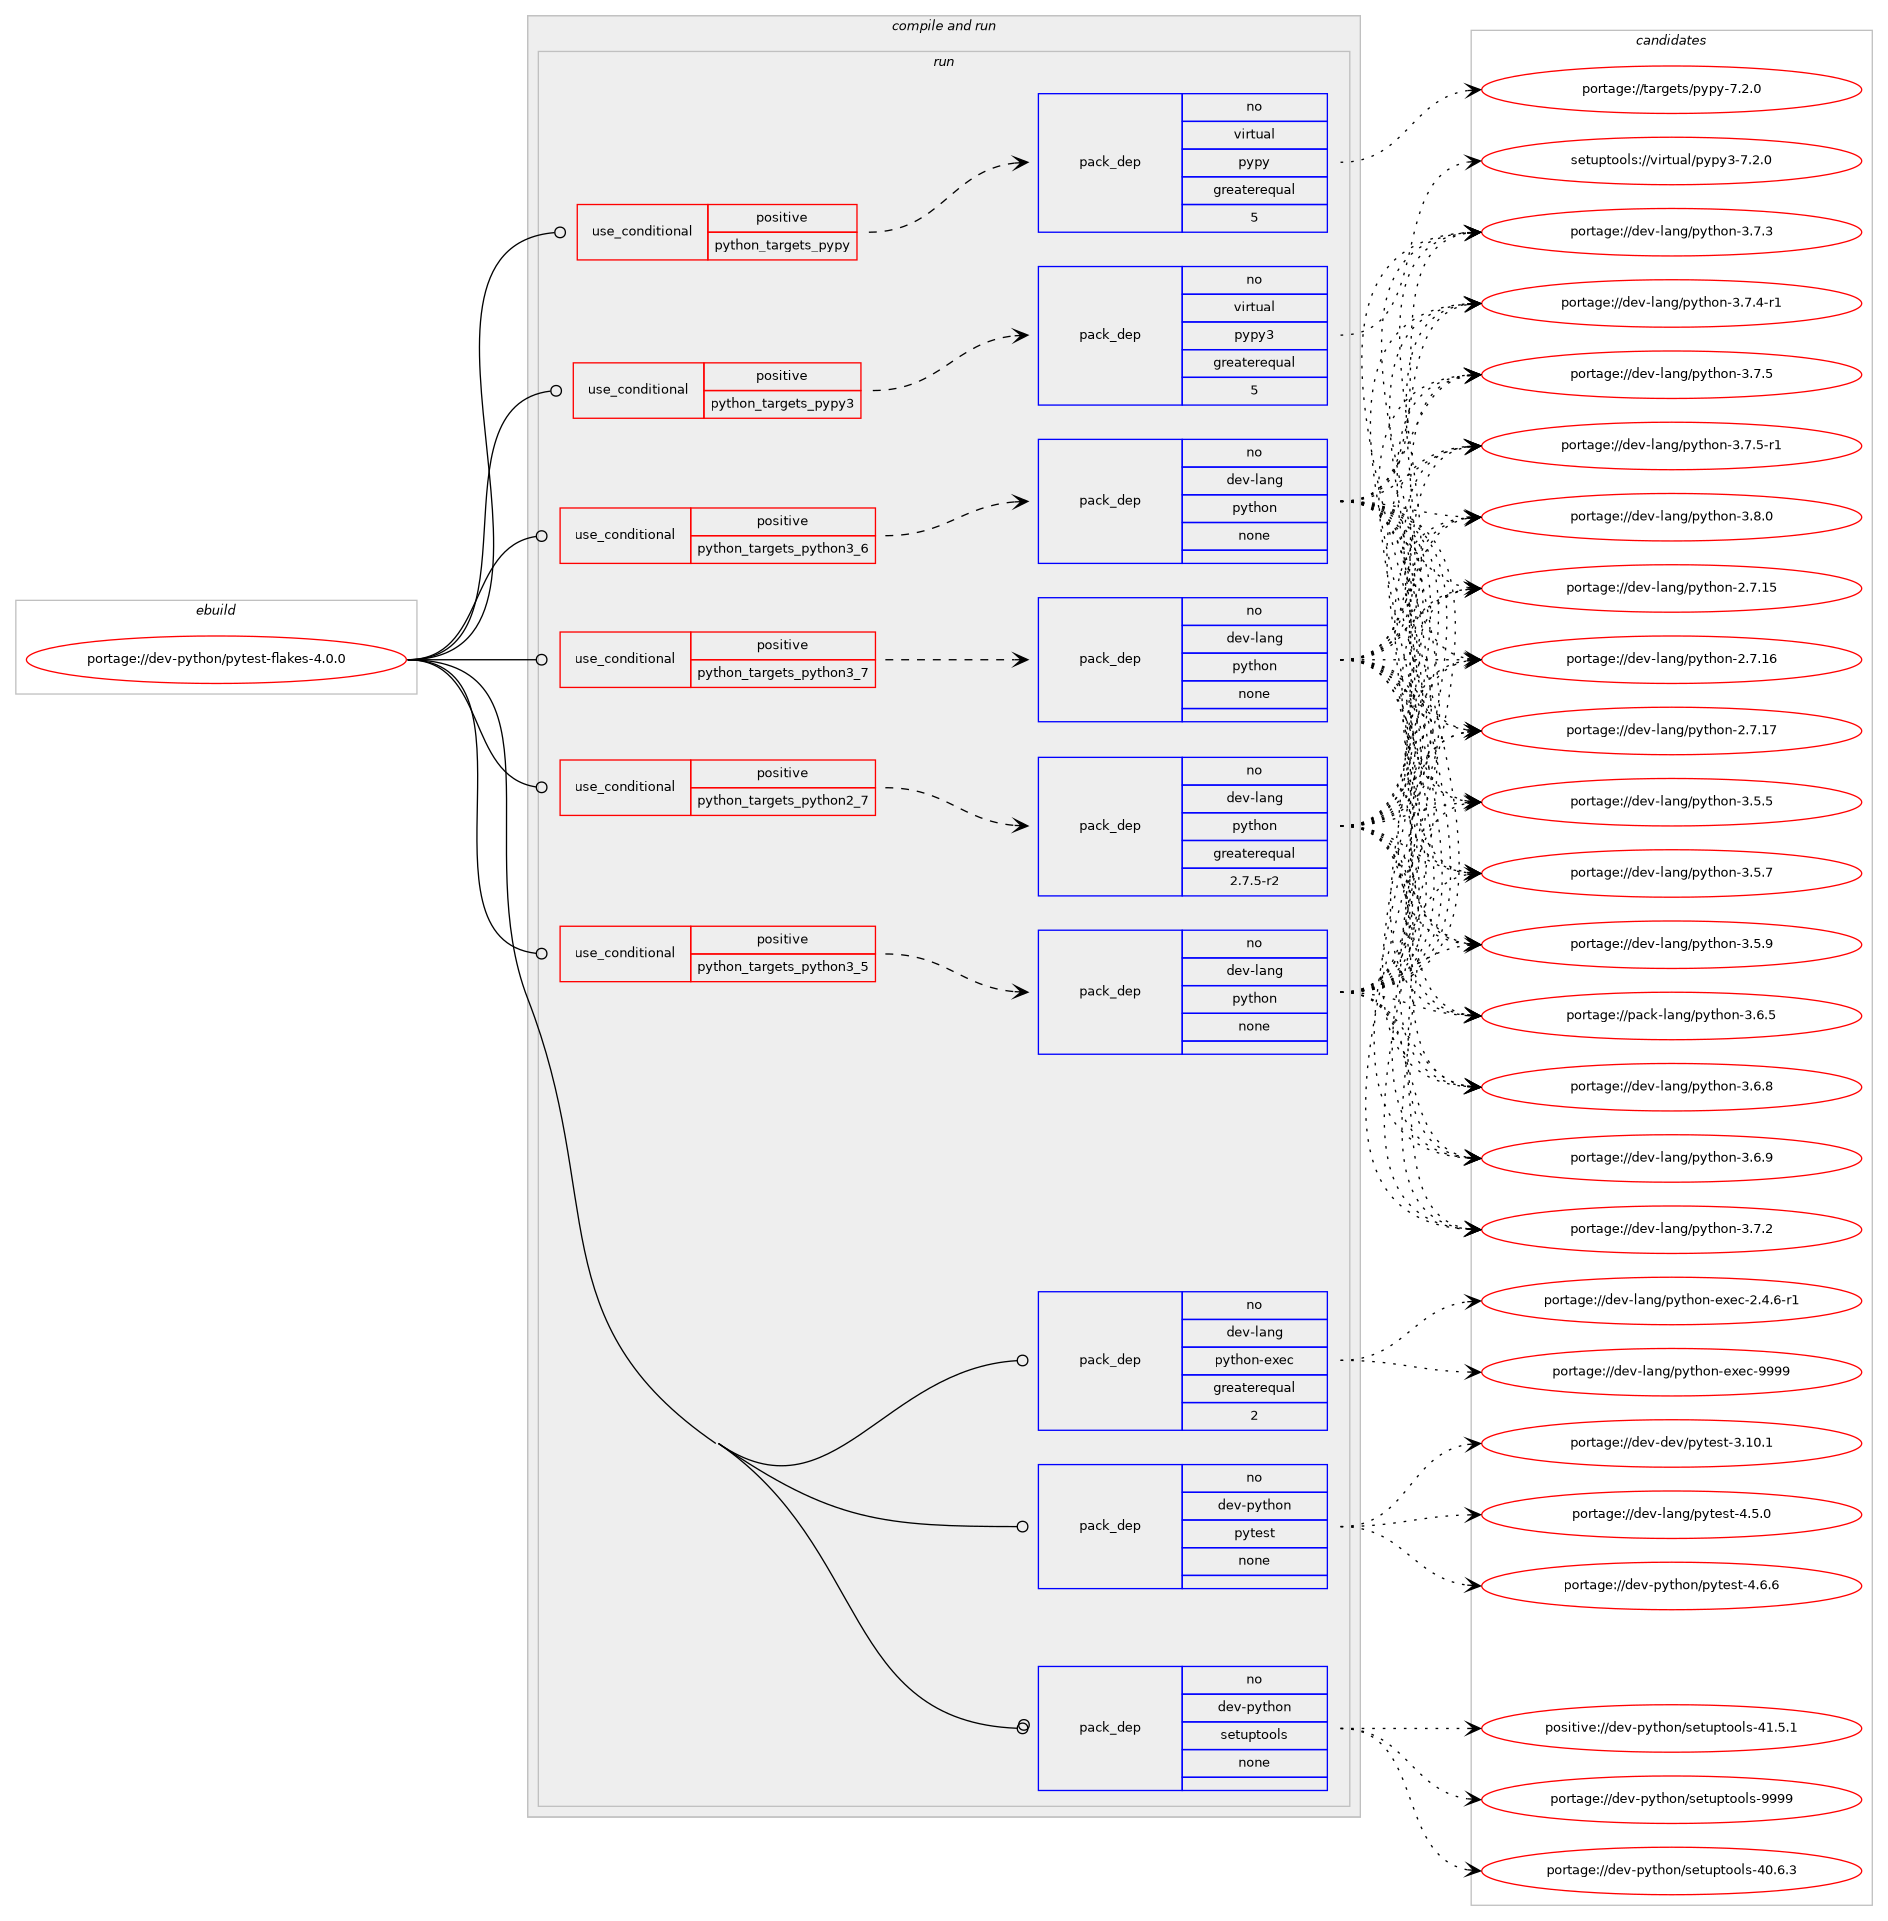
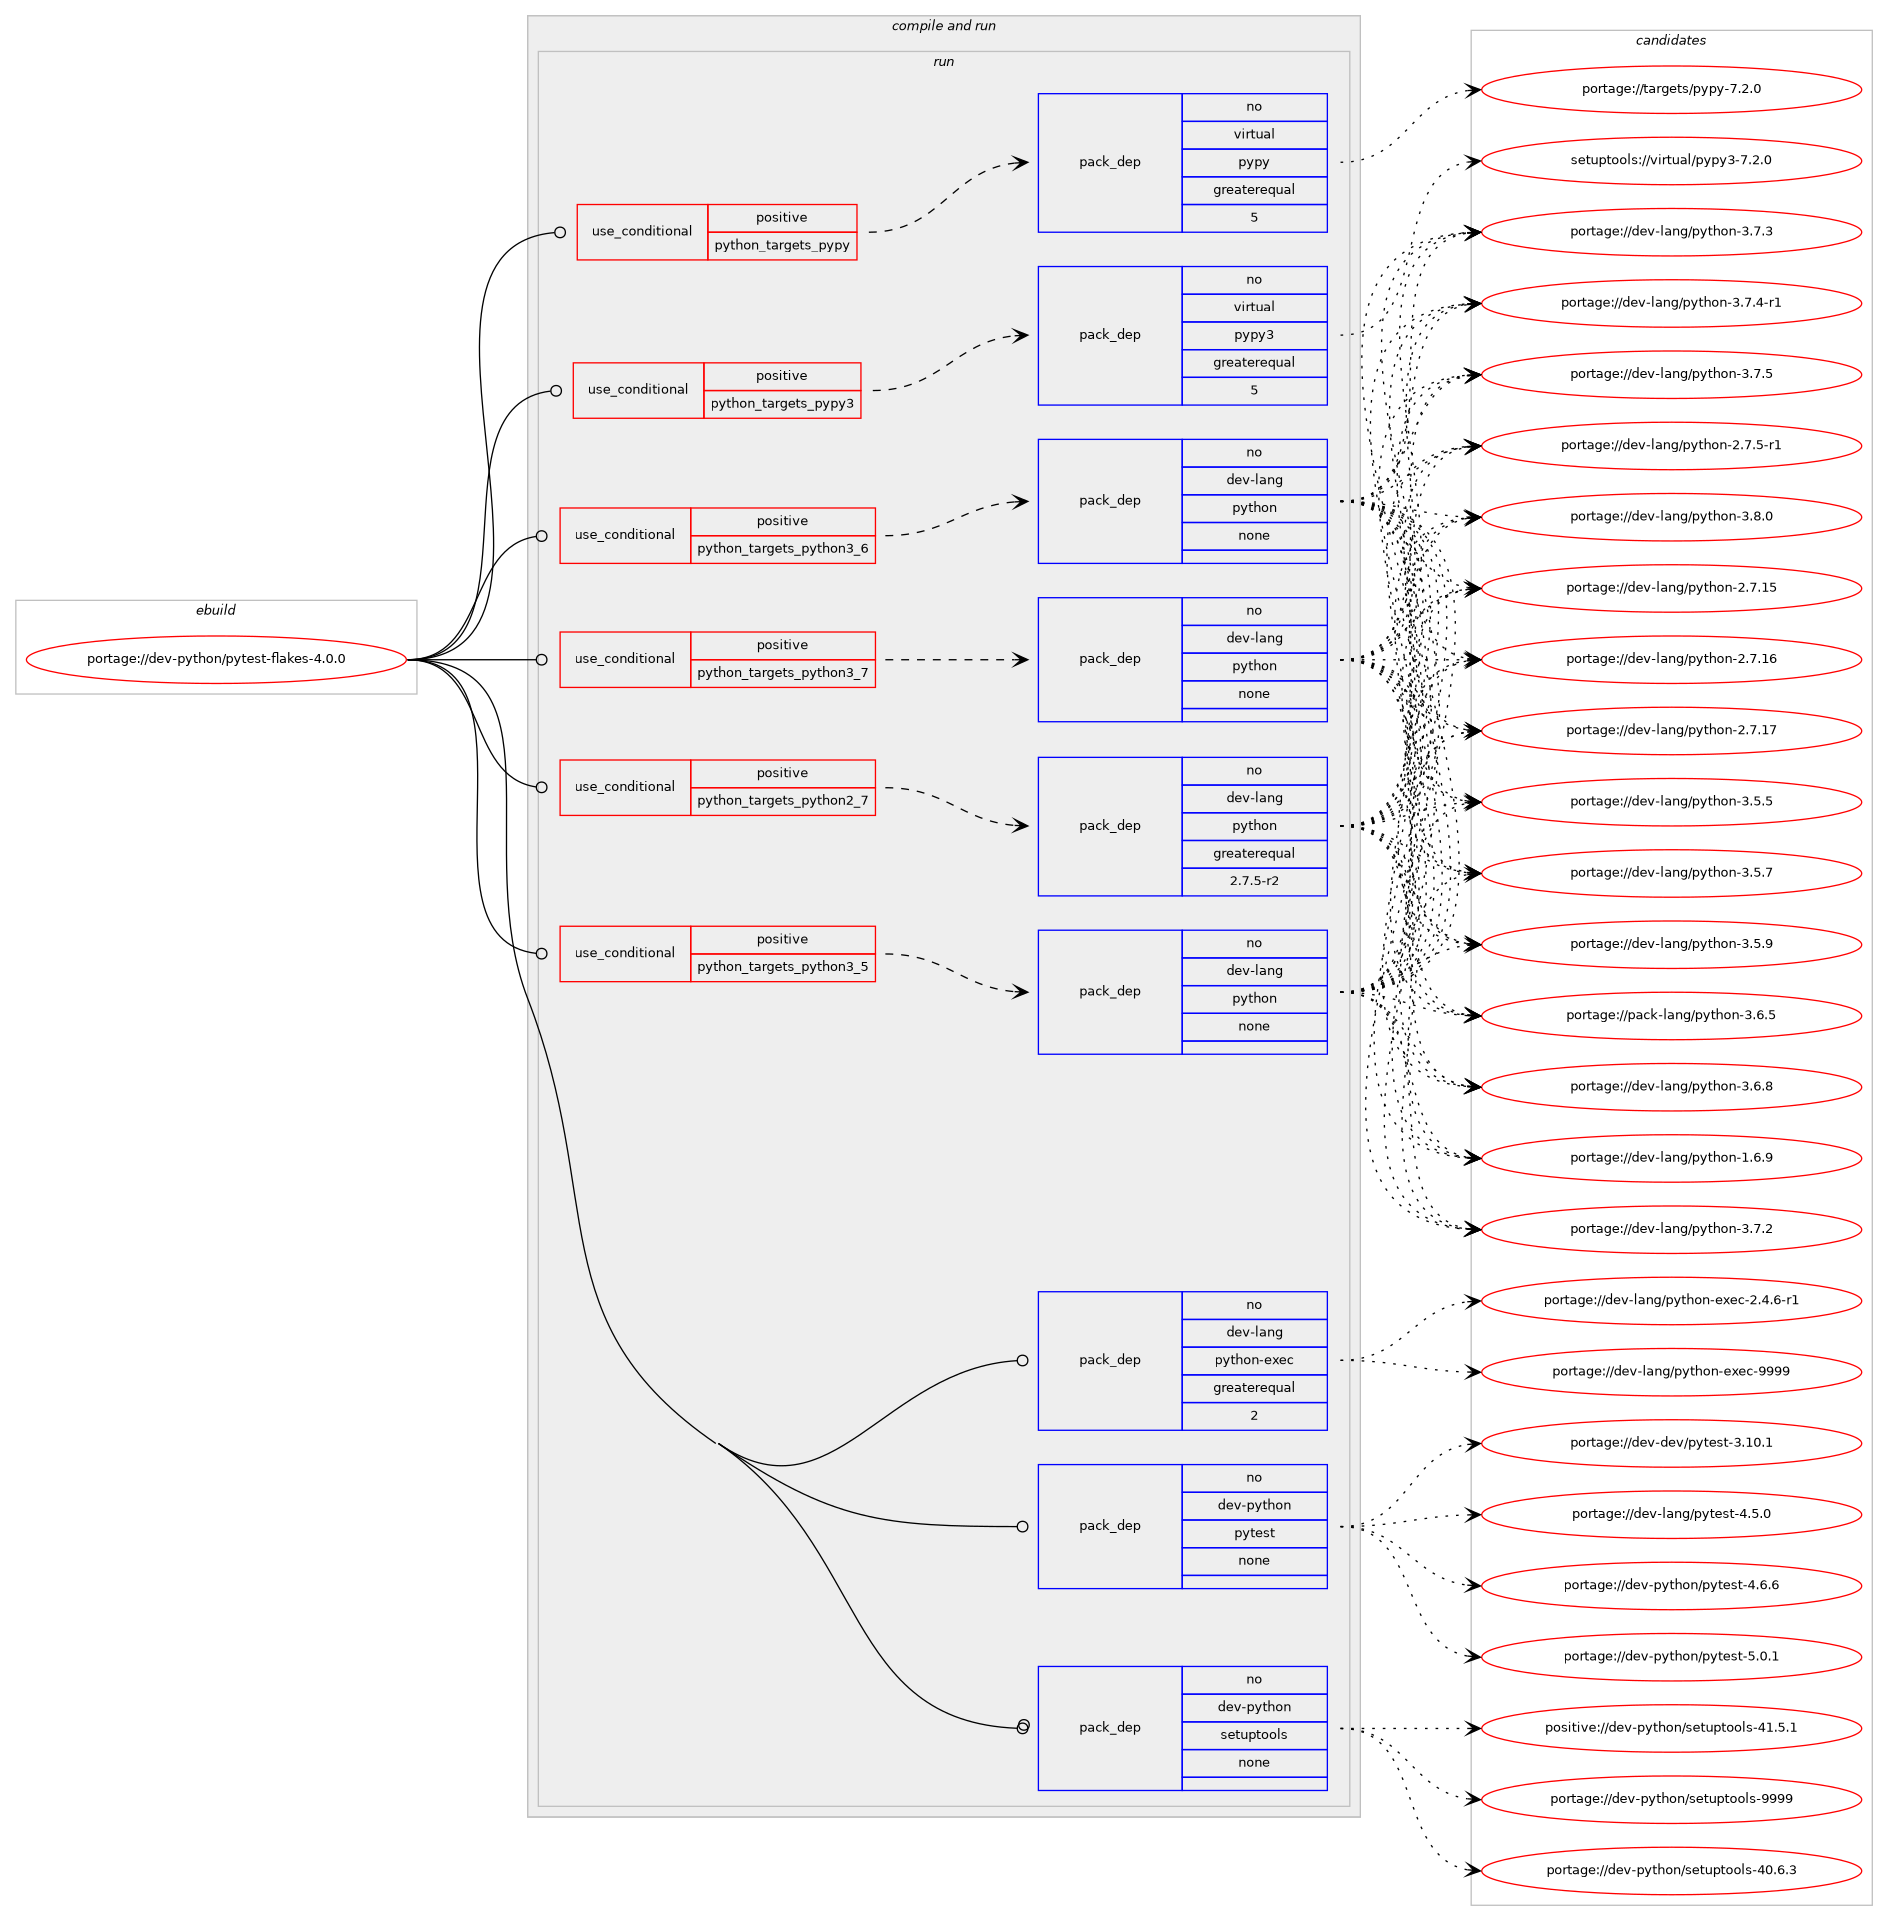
(1672, 446) -> (1672, 446)
(1672, 1158) -> (1672, 1158)
none -> (1672, 1657)
